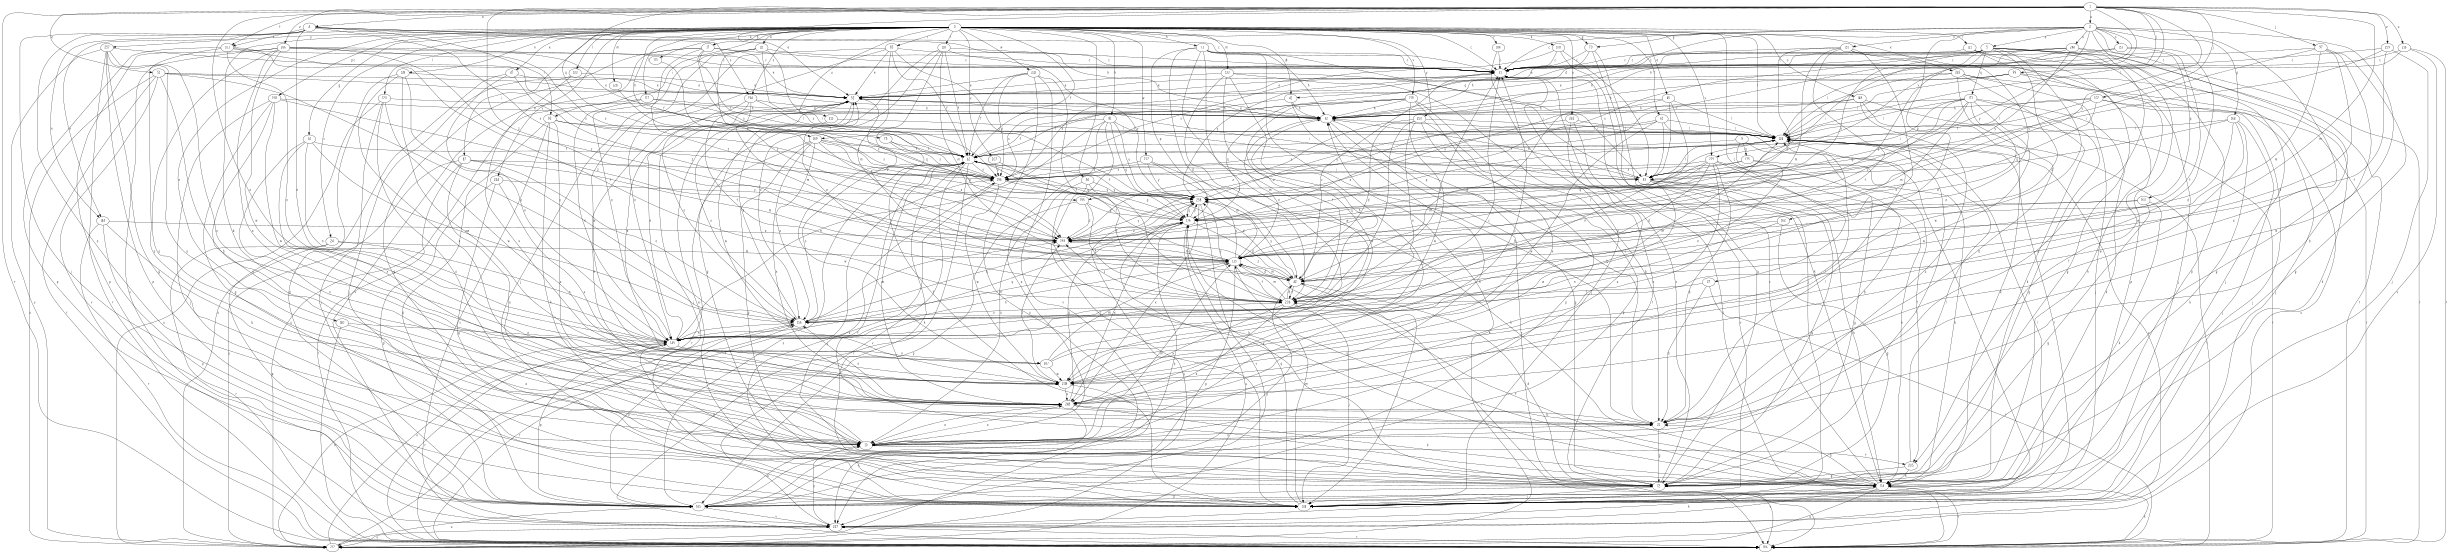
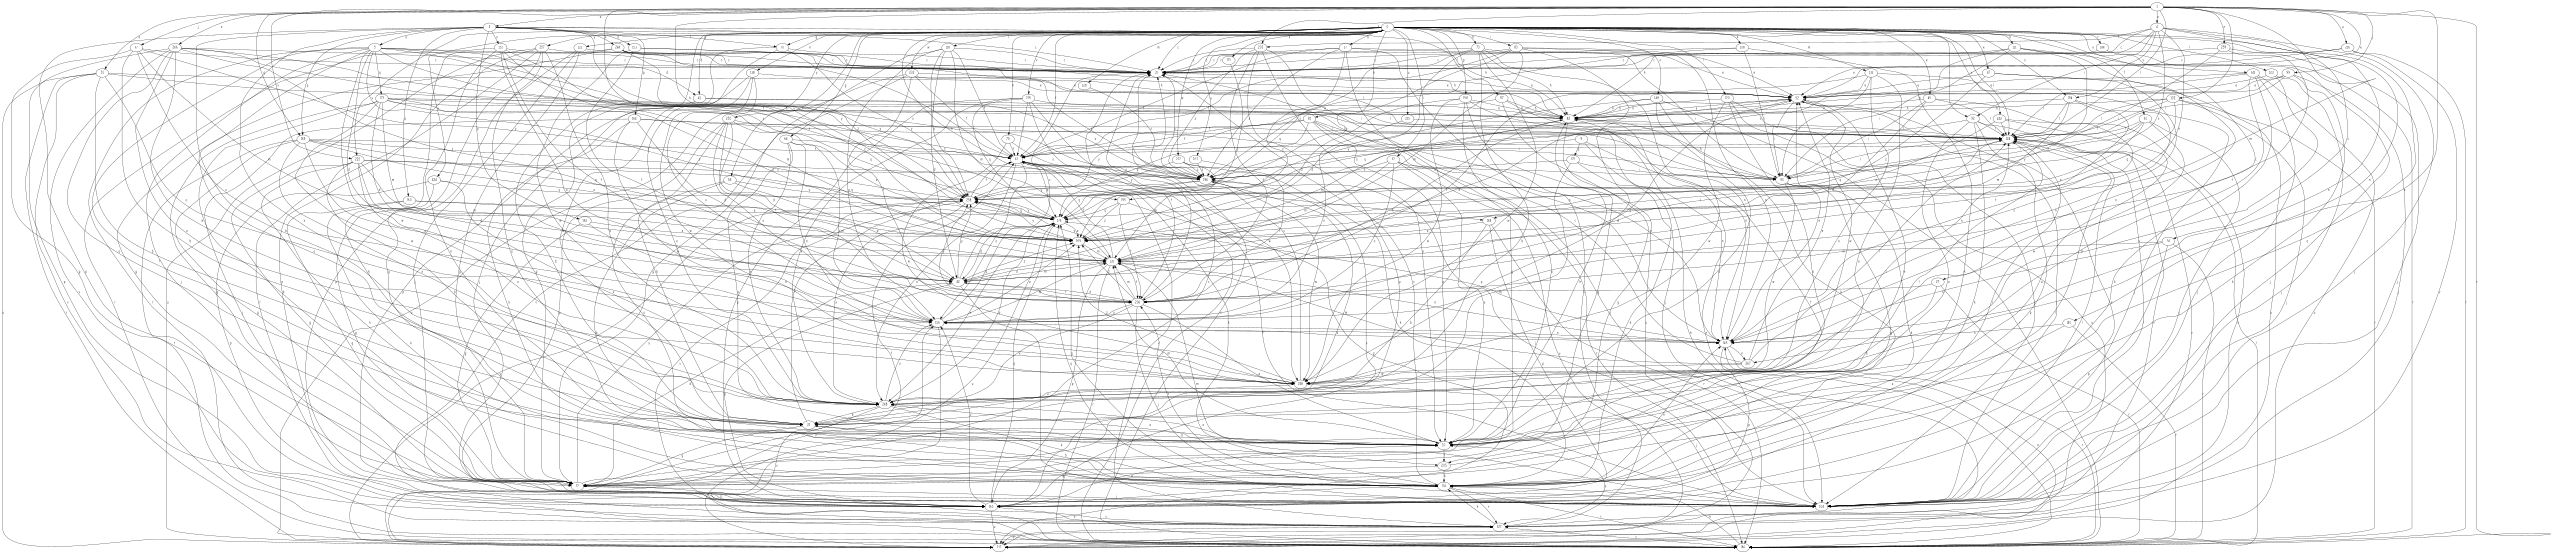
(1443, 307) -> (668, 418)
